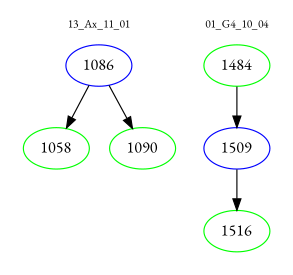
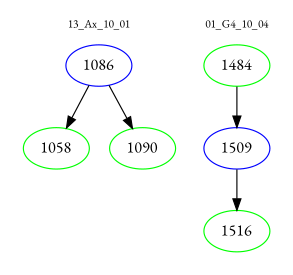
(99, 25) -> (99, 25)
